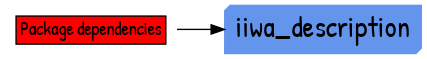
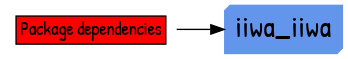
(323, 29) -> (284, 29)
